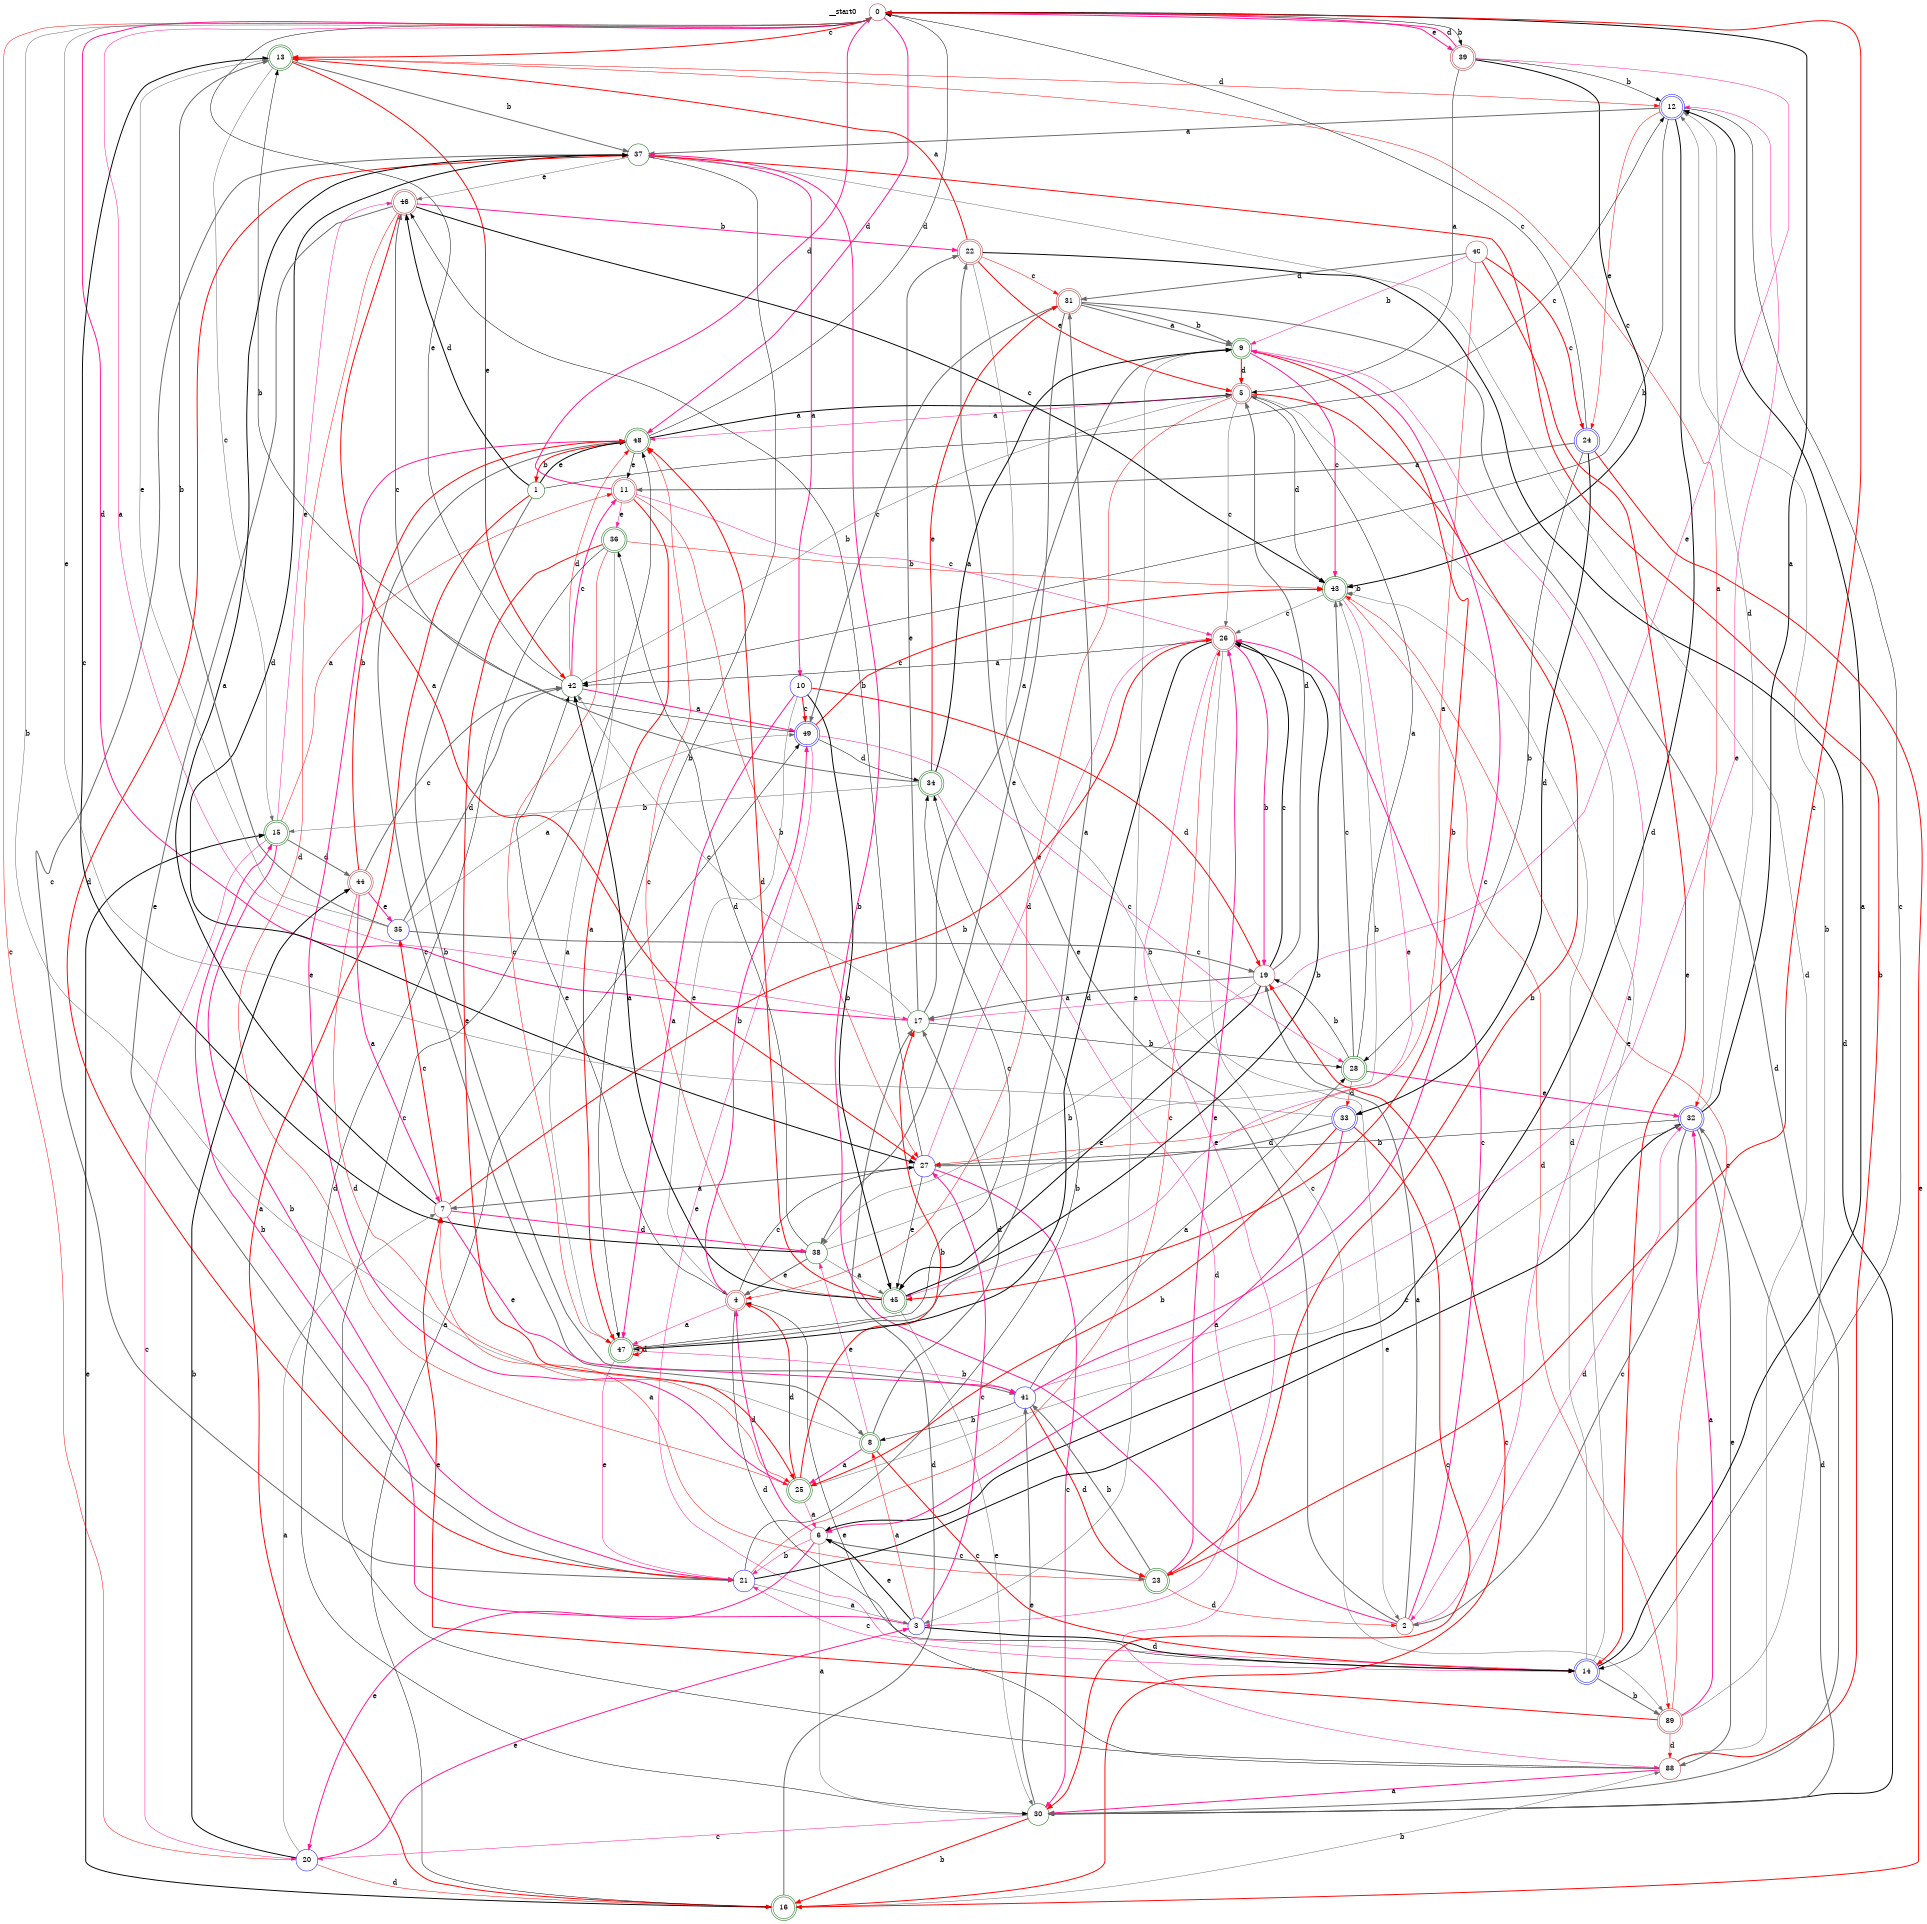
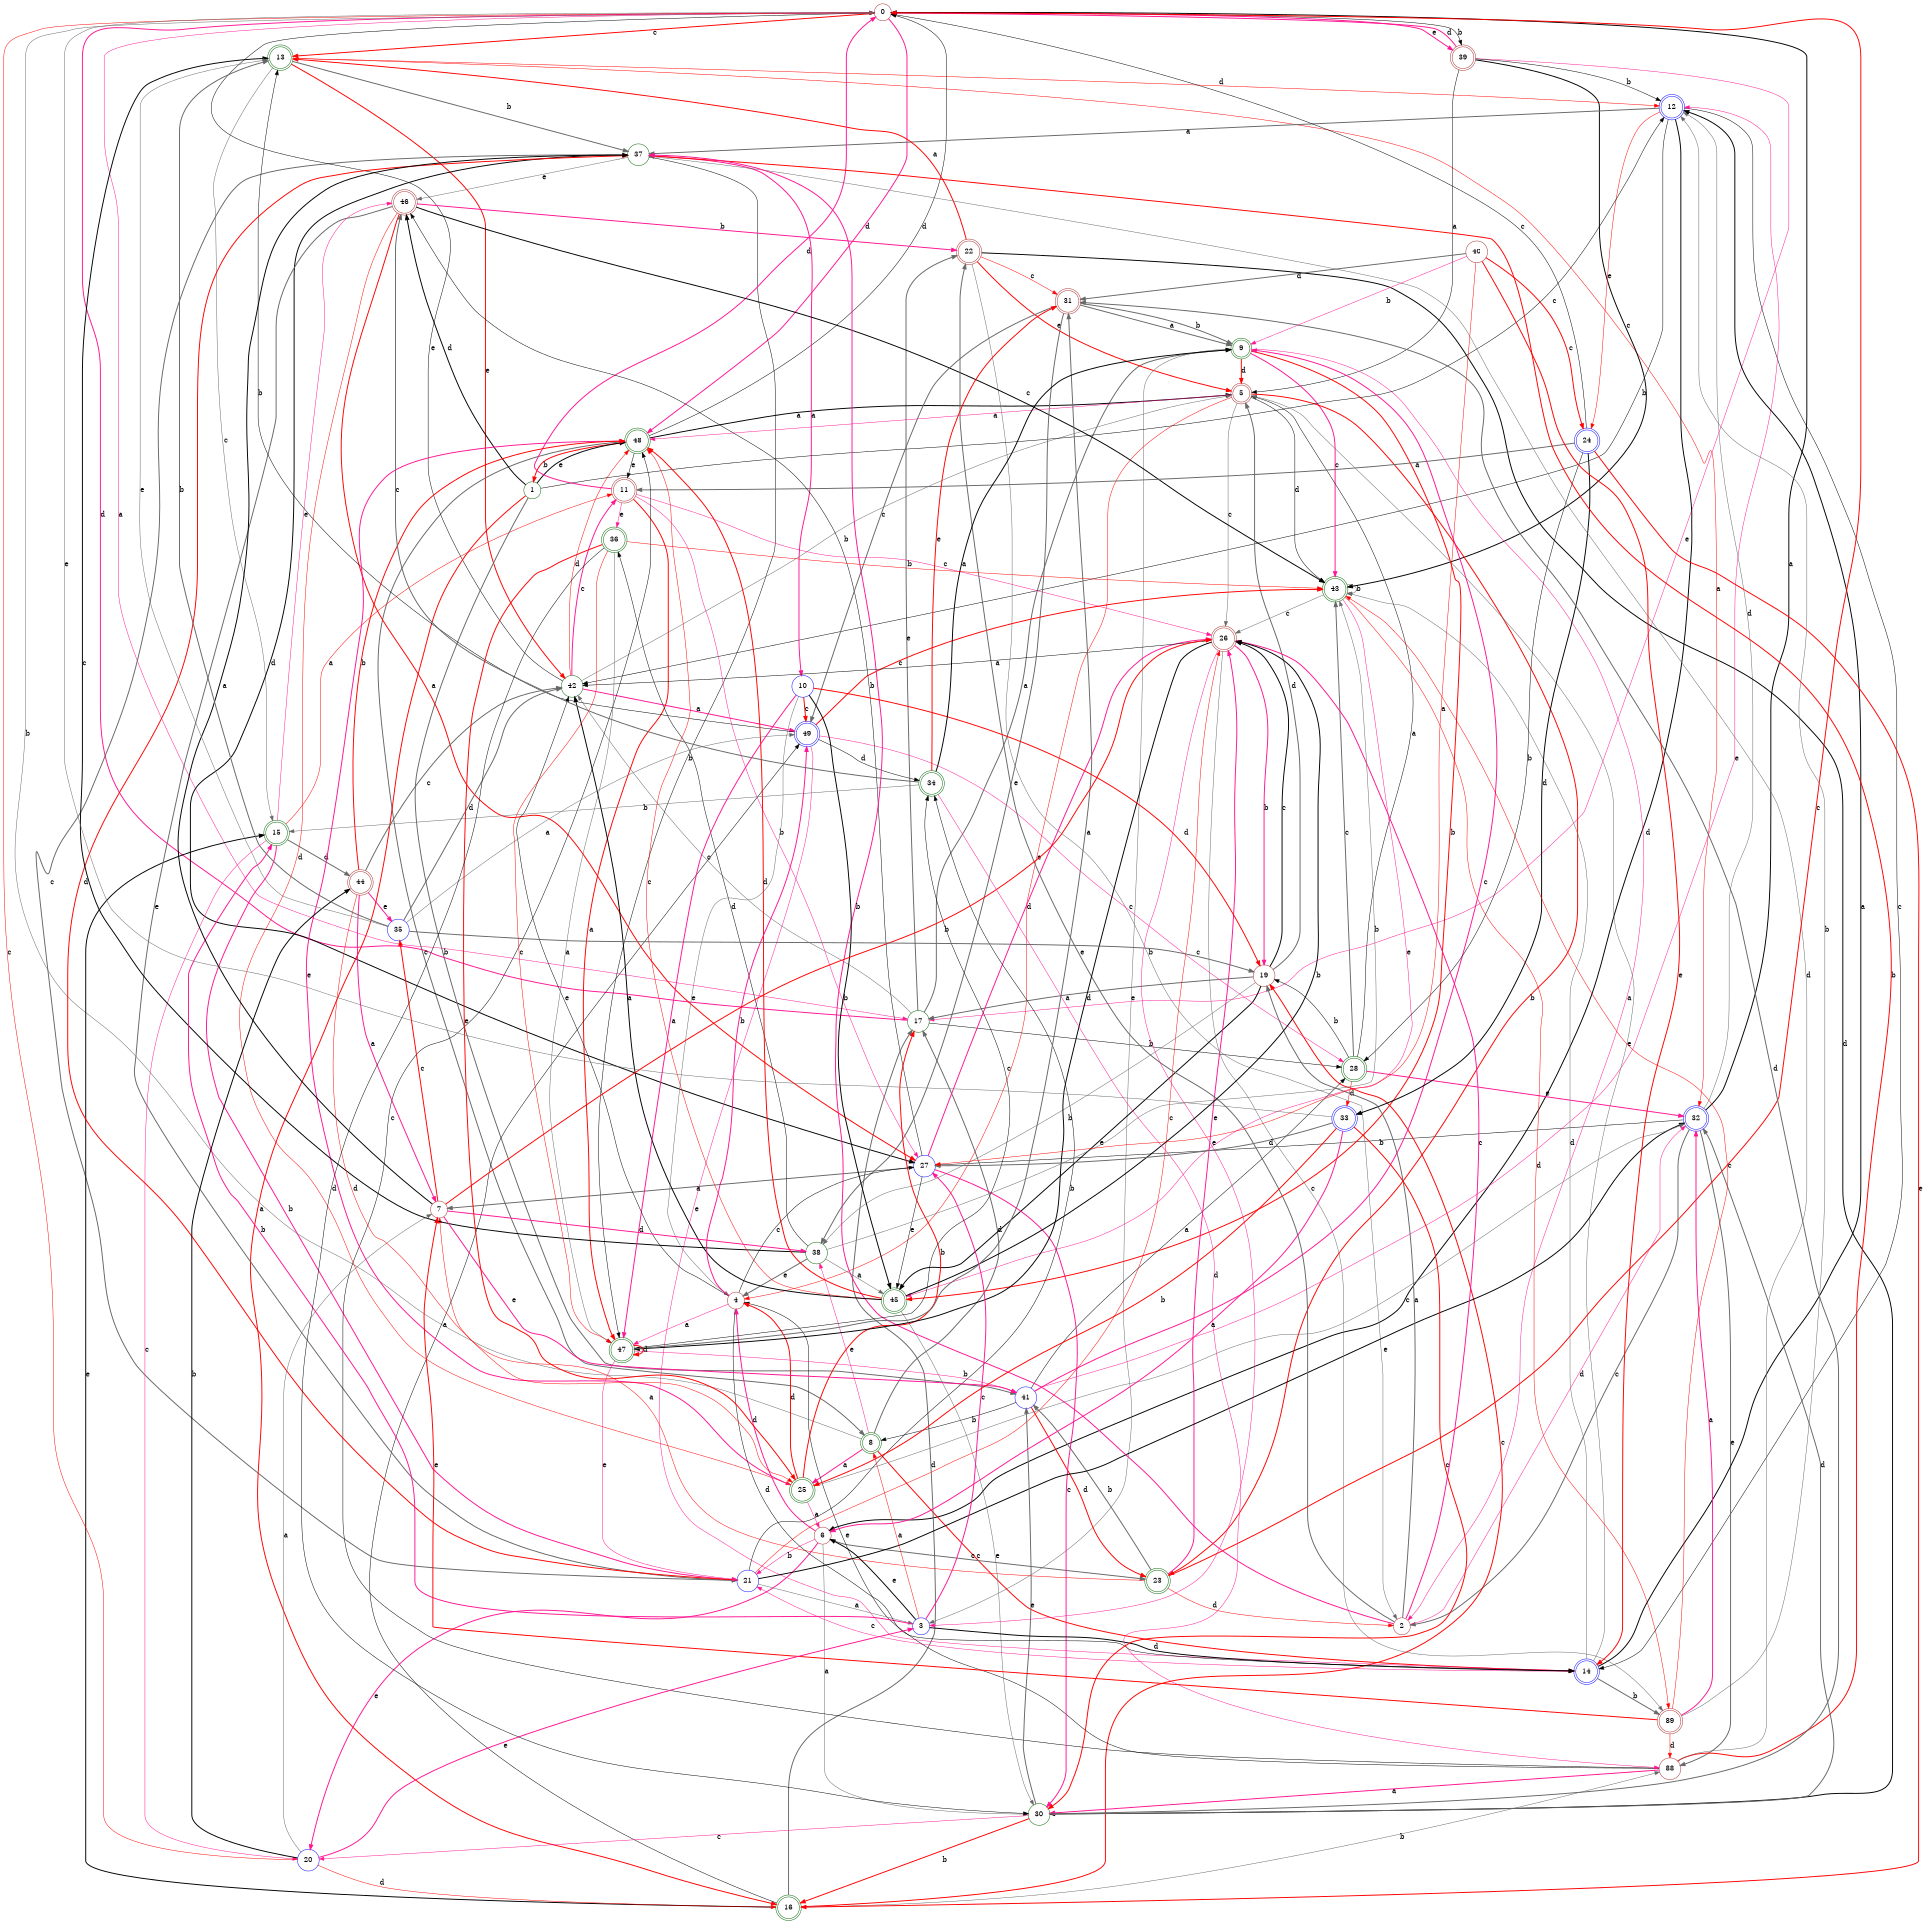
(843, 12) -> none
(768, 823) -> (769, 823)
(1035, 886) -> (1035, 886)
(1798, 1205) -> (1800, 1209)
(736, 1301) -> (736, 1301)
